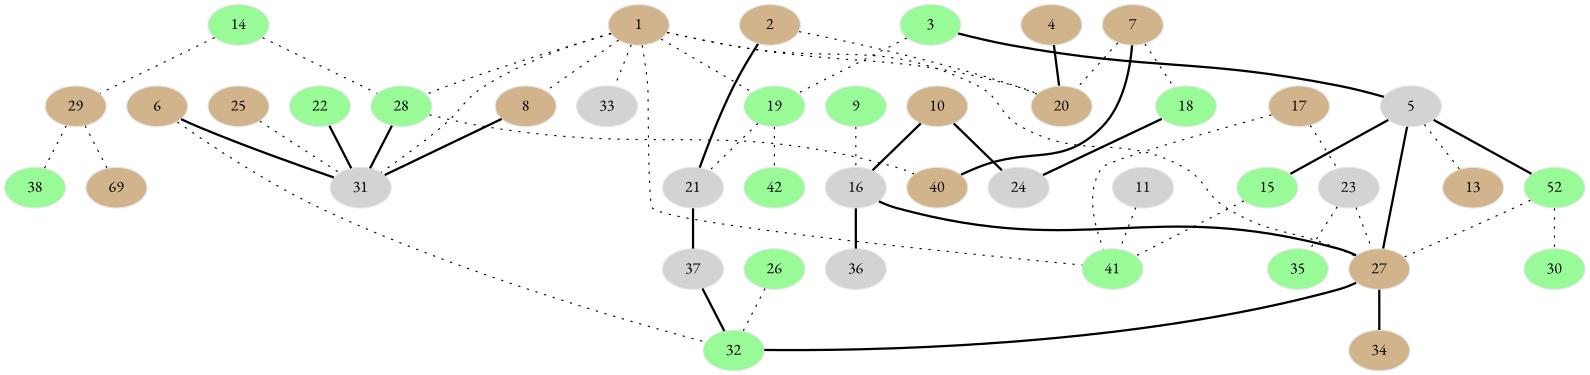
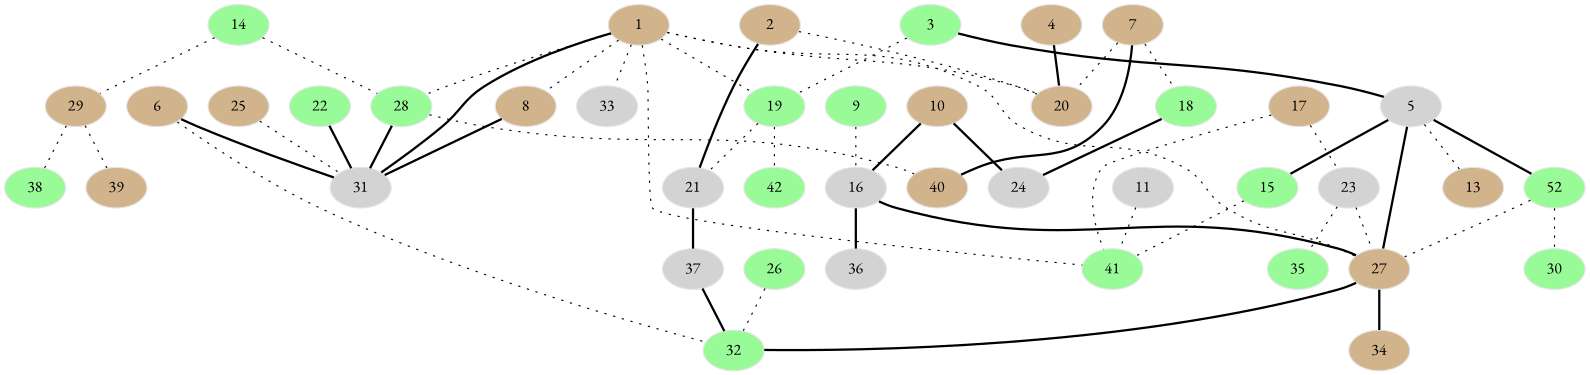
(486, 86) -> (486, 86)
(116, 188) -> (116, 188)
